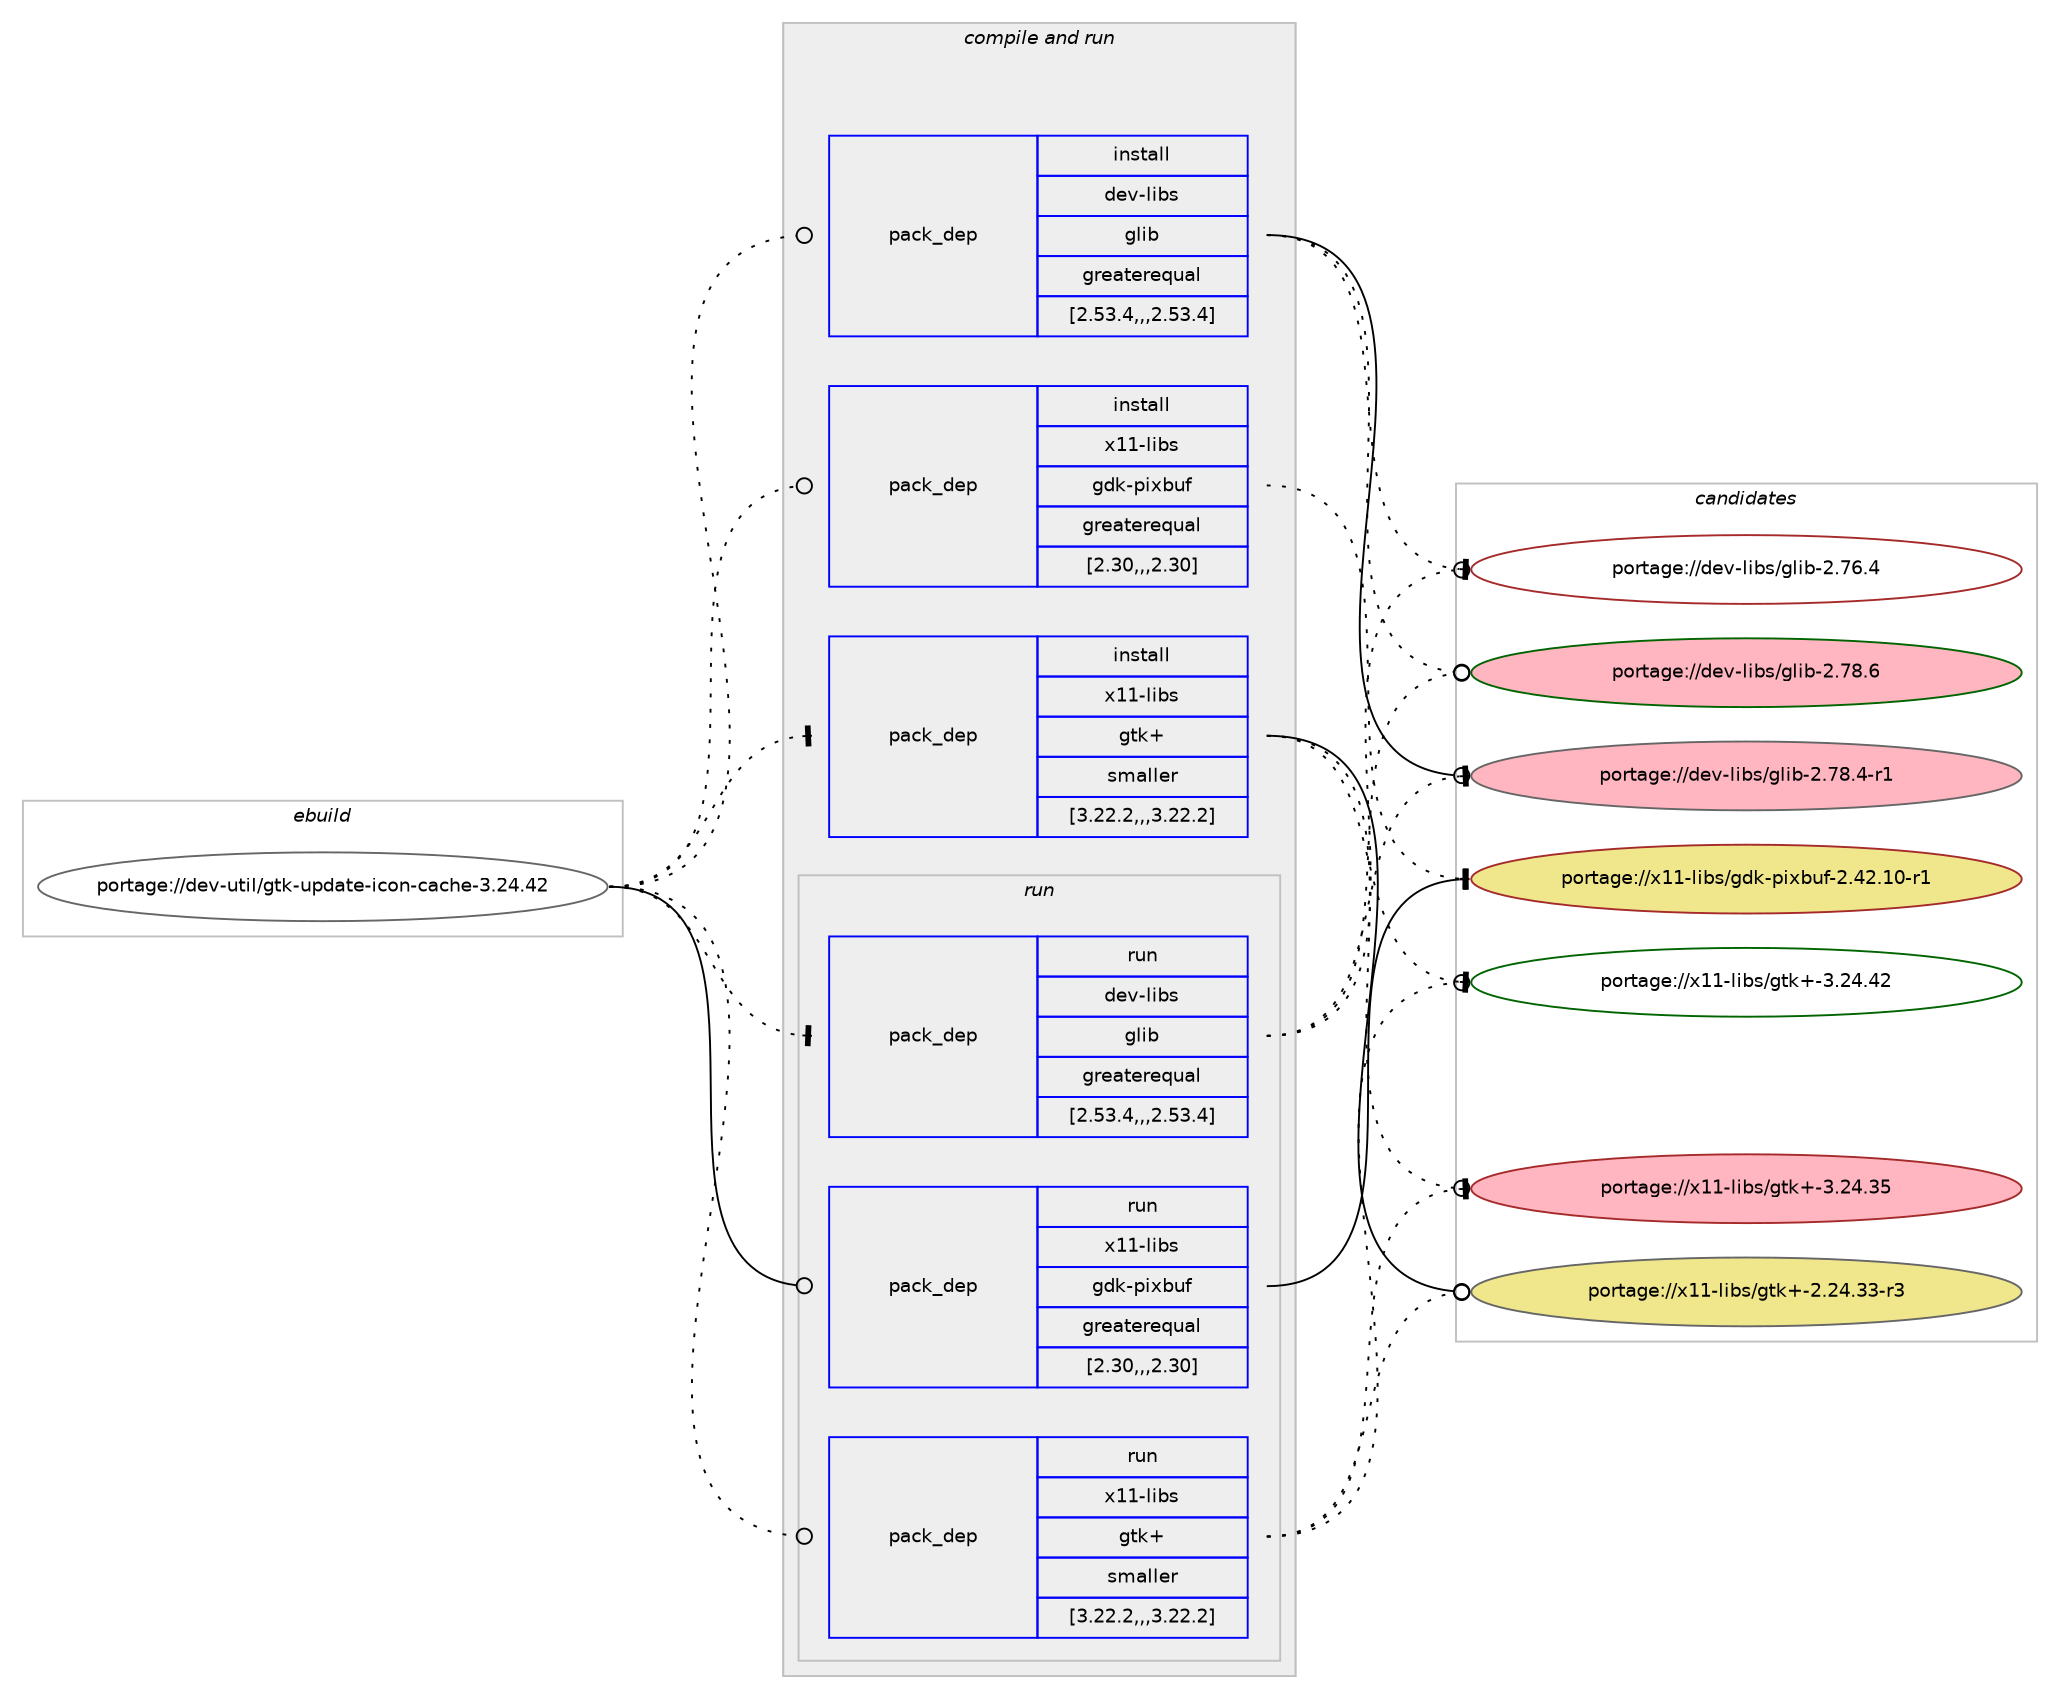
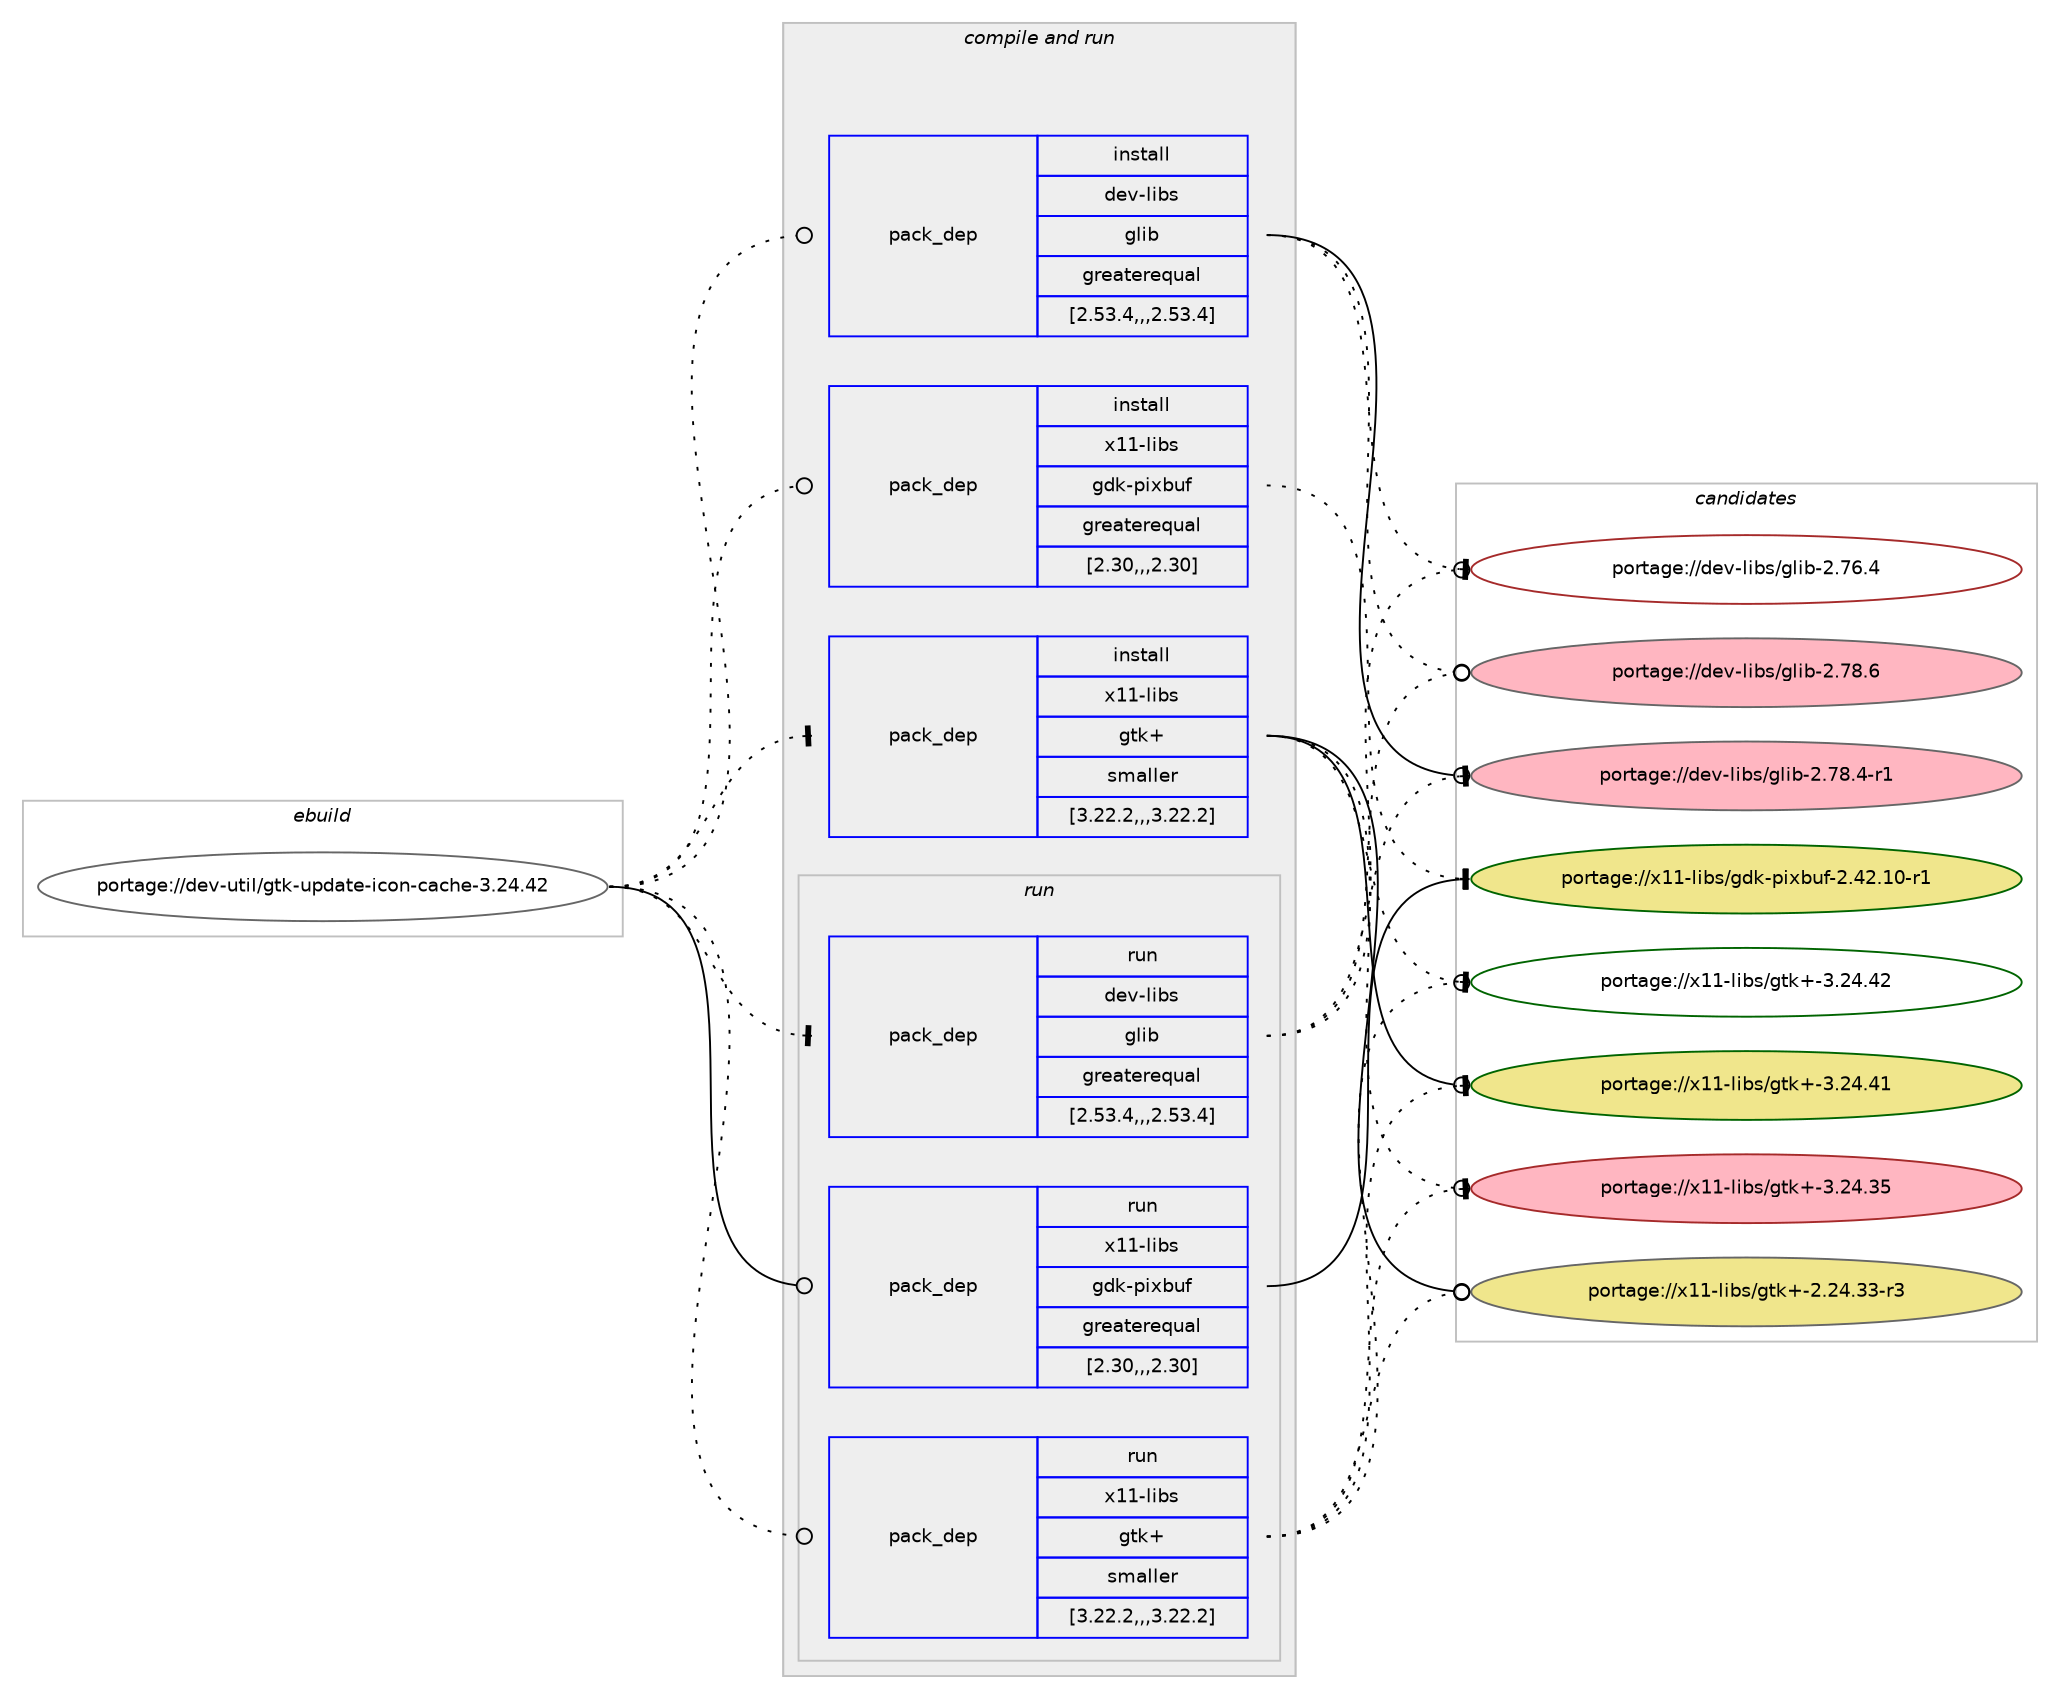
(1746, 673) -> (1746, 673)
(1746, 879) -> (1746, 879)
none -> (1746, 1086)
